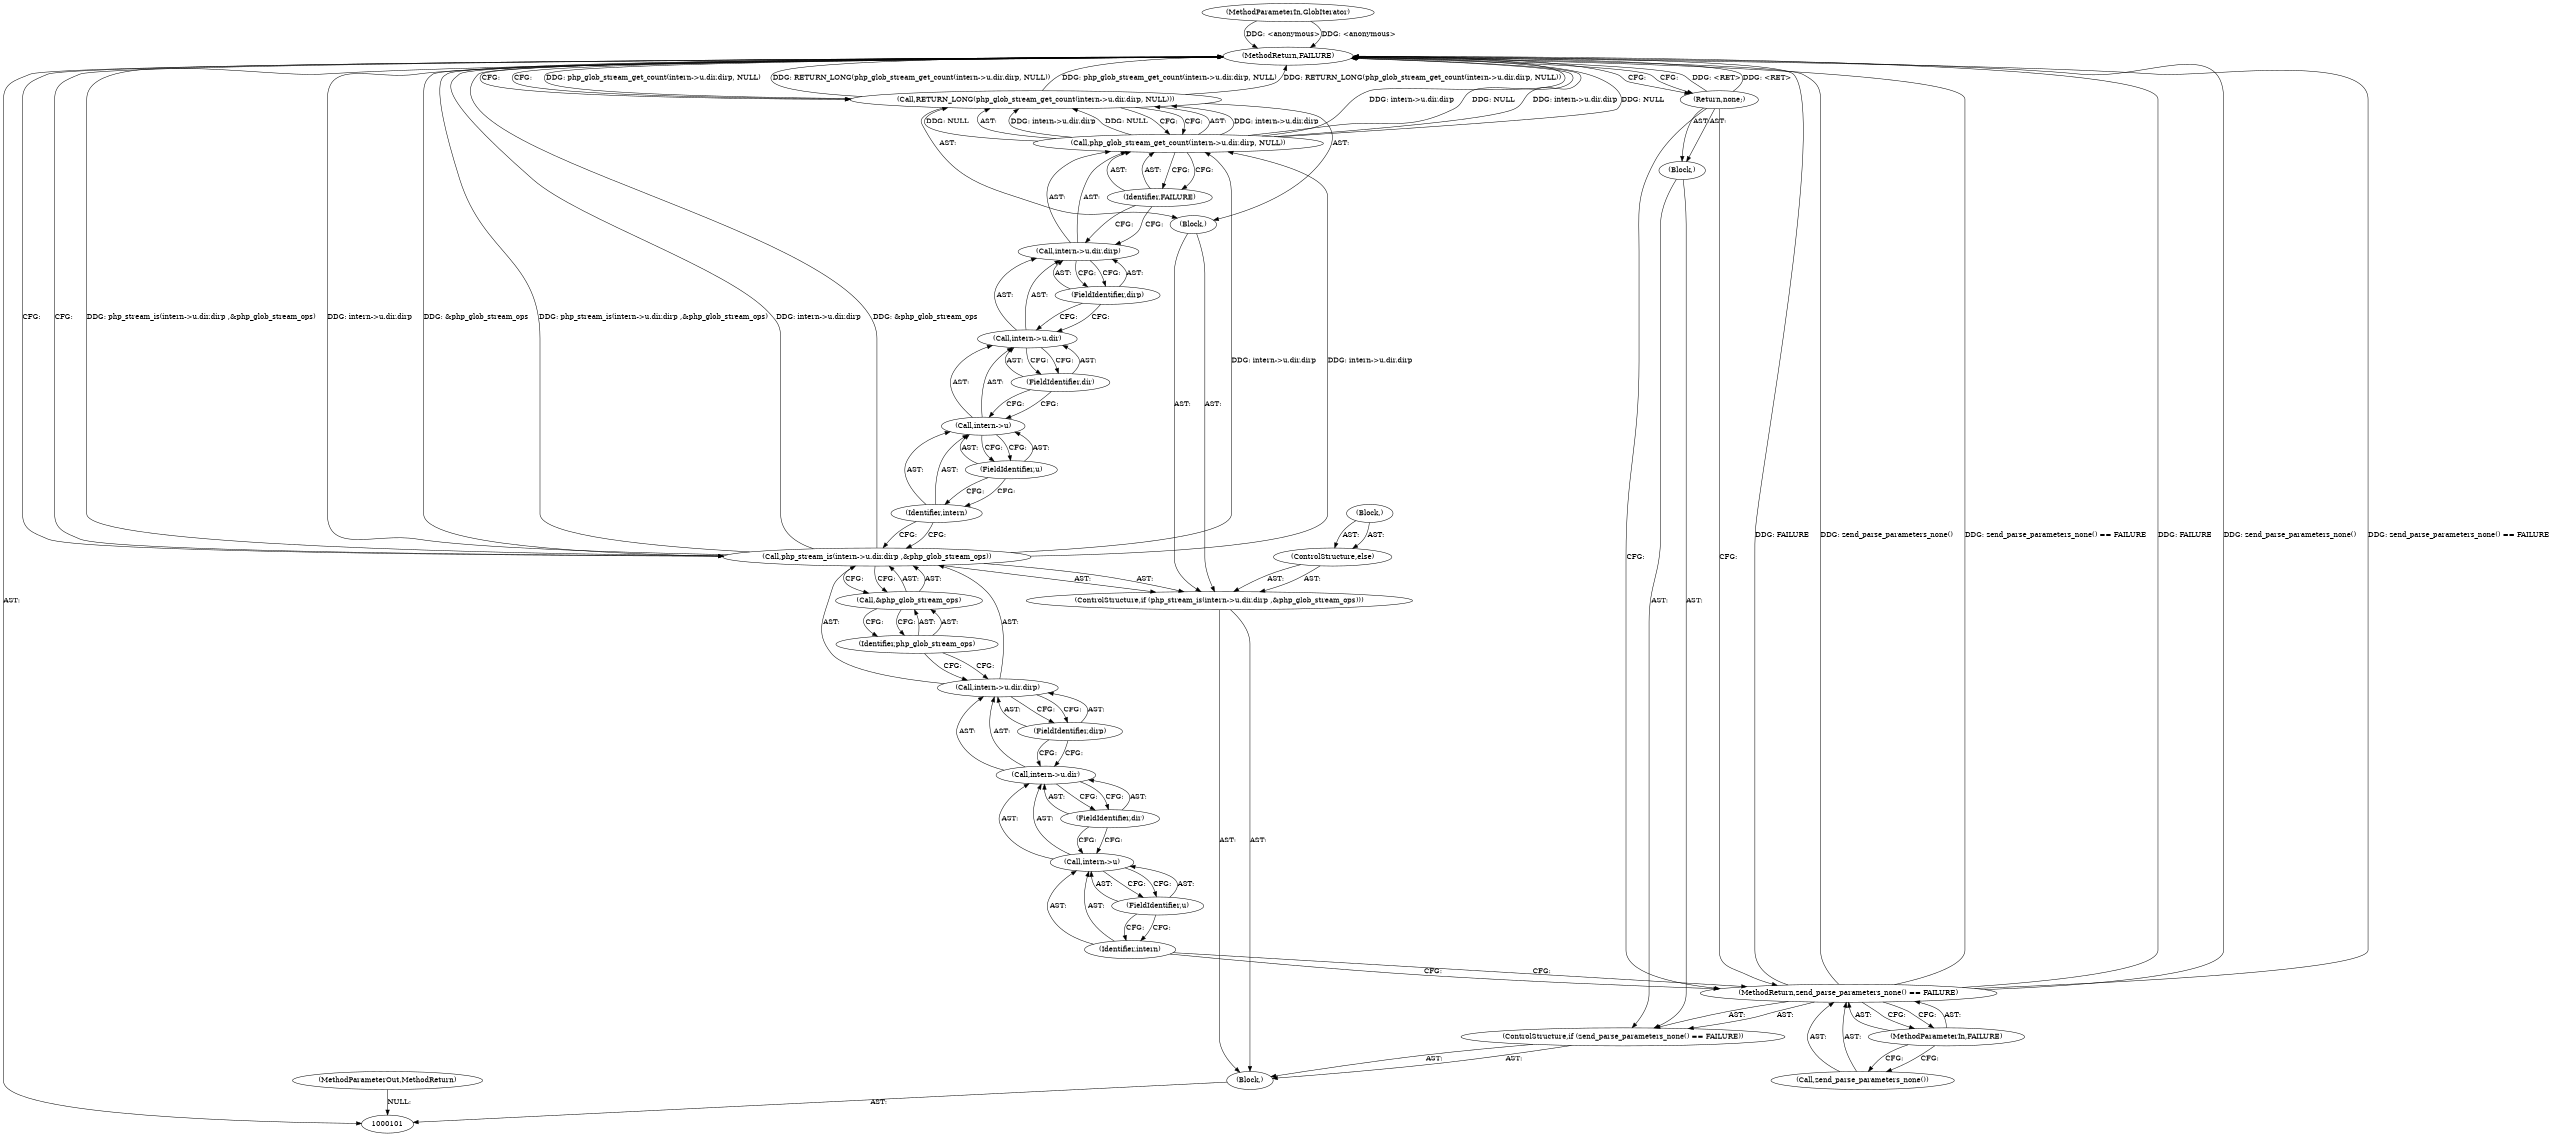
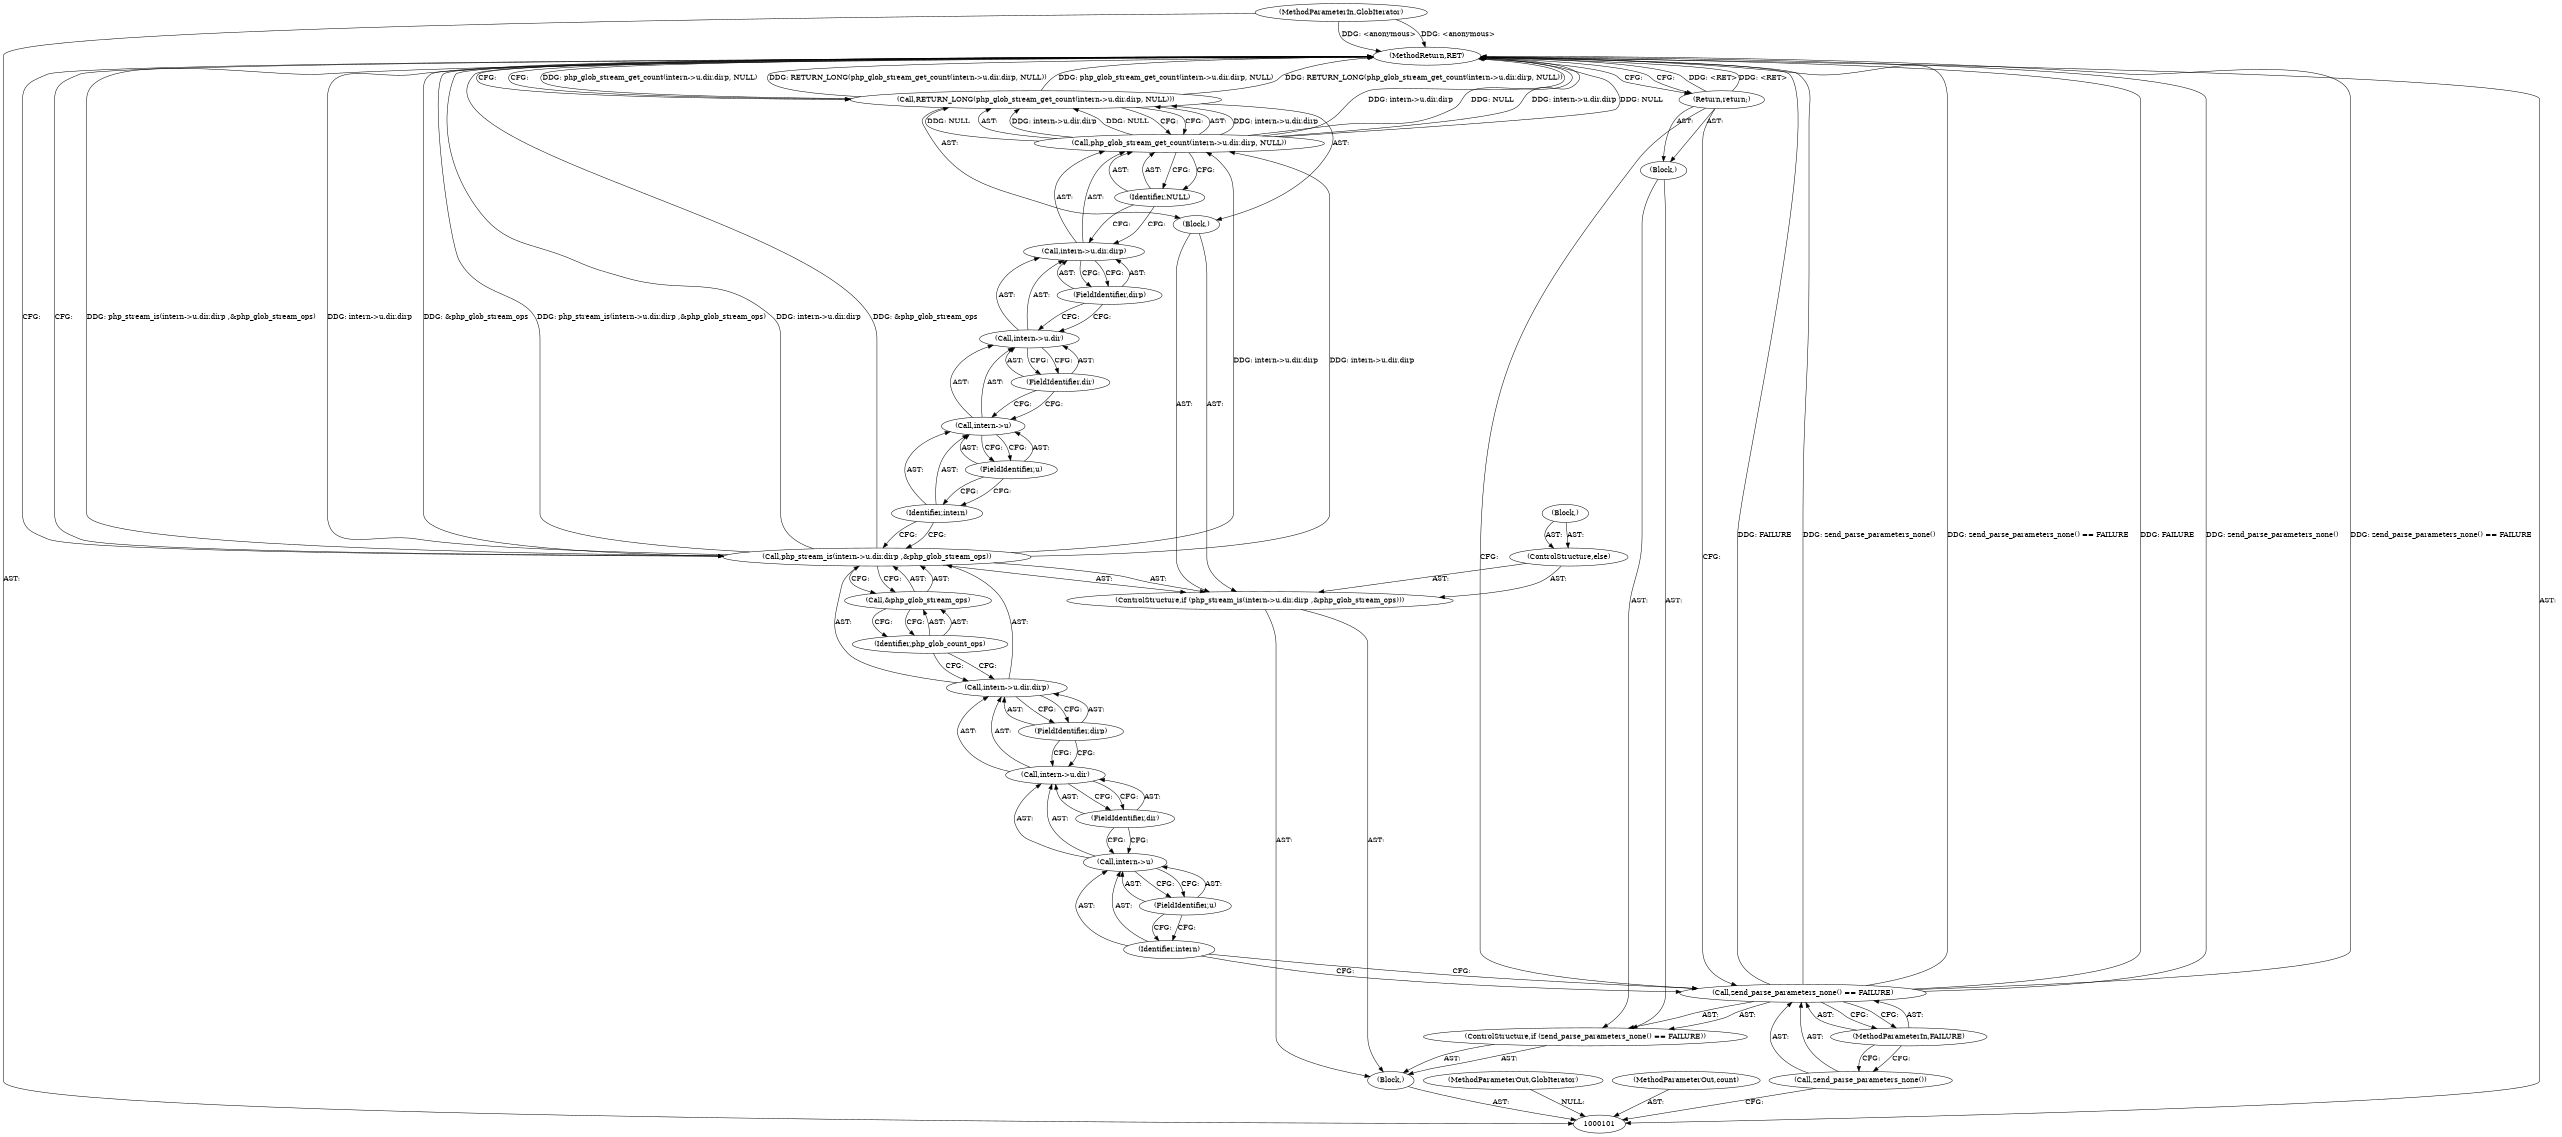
(1288, 56) -> (1427, 56)
(1719, 100) -> (1722, 100)
(1160, 198) -> (1160, 198)
(917, 644) -> (930, 644)
none -> (4, 725)
(1849, 993) -> (1803, 993)
(388, 1080) -> (1513, 1080)
none -> (1686, 1080)
none -> (1721, 1104)
